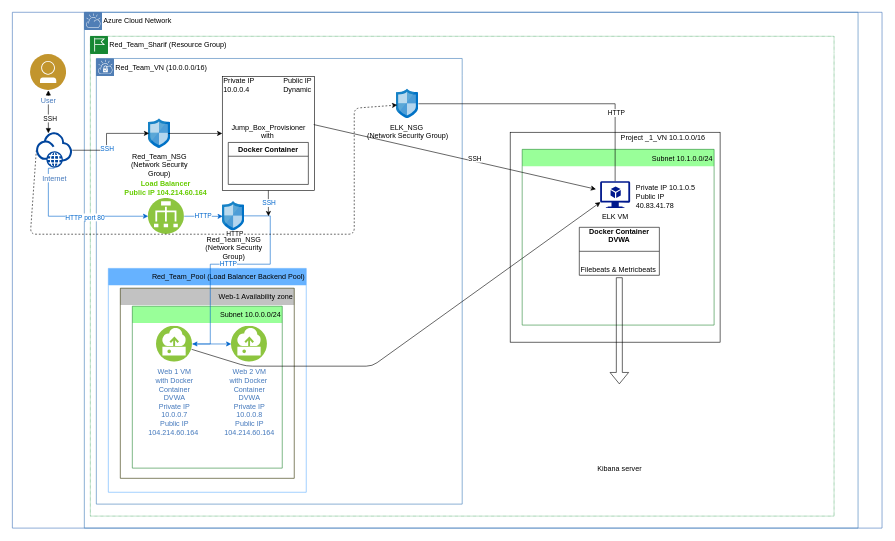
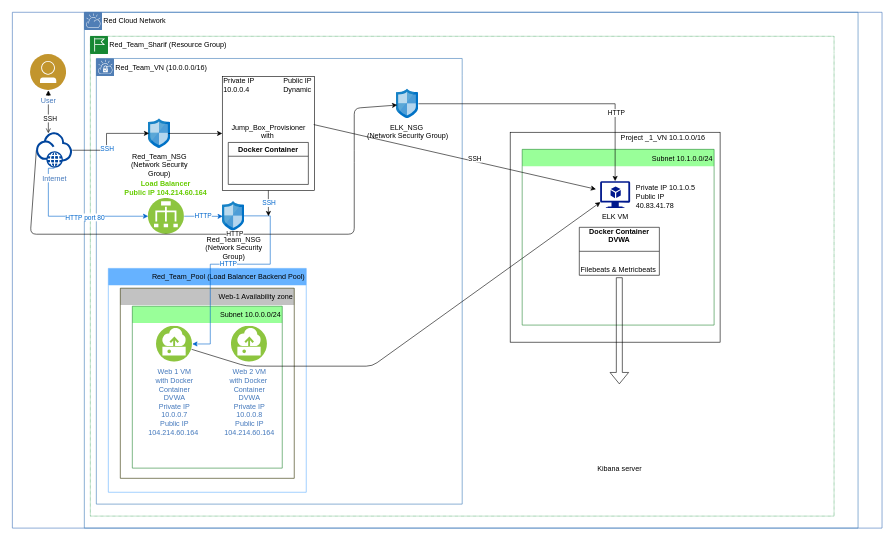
(139, 21) -> (135, 21)
(48, 127) -> (48, 129)
(615, 177) -> (615, 175)
(89, 234) -> (89, 234)
(225, 344) -> none
